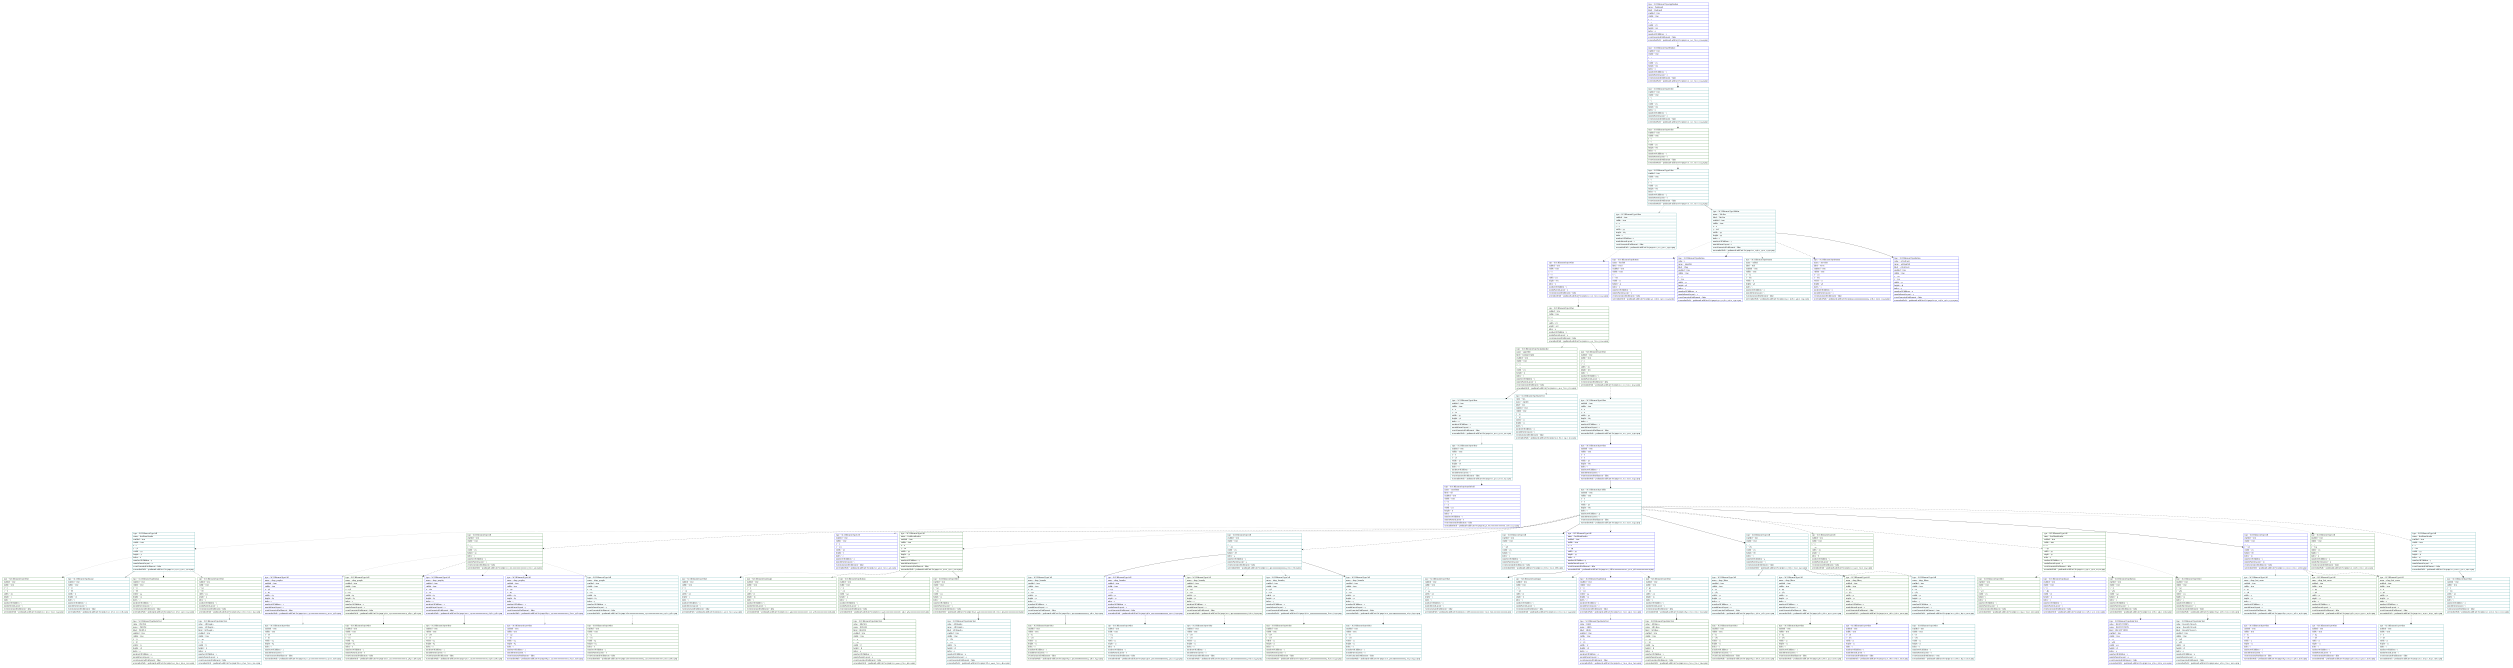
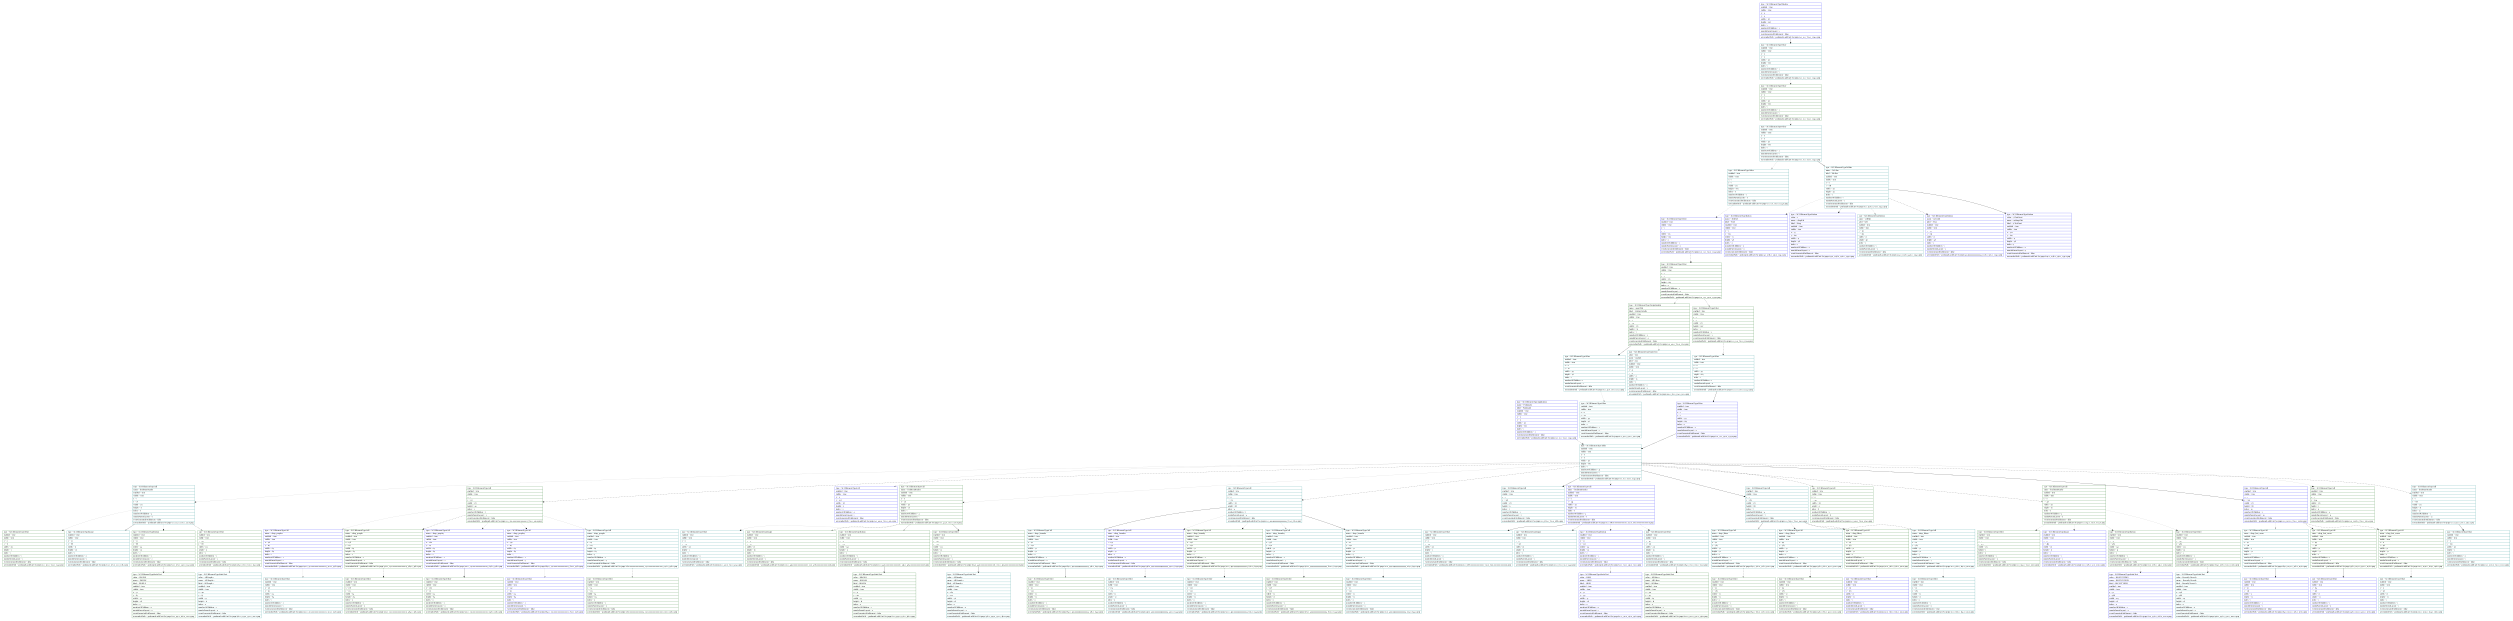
(1678, 43) -> (1579, 442)
(1482, 506) -> none
